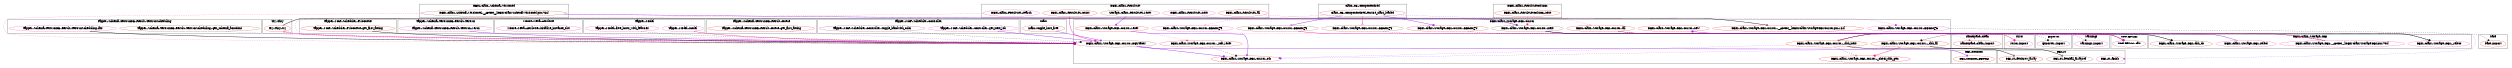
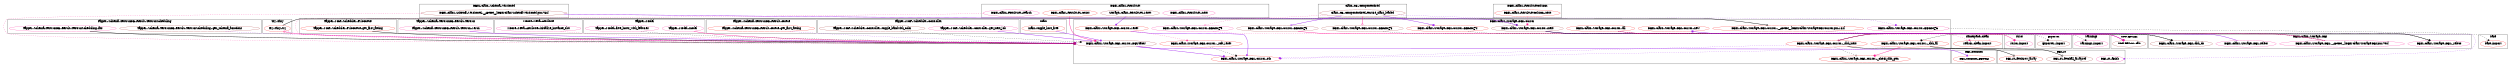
(1243, 13) -> none
(1977, 44) -> (1977, 44)
